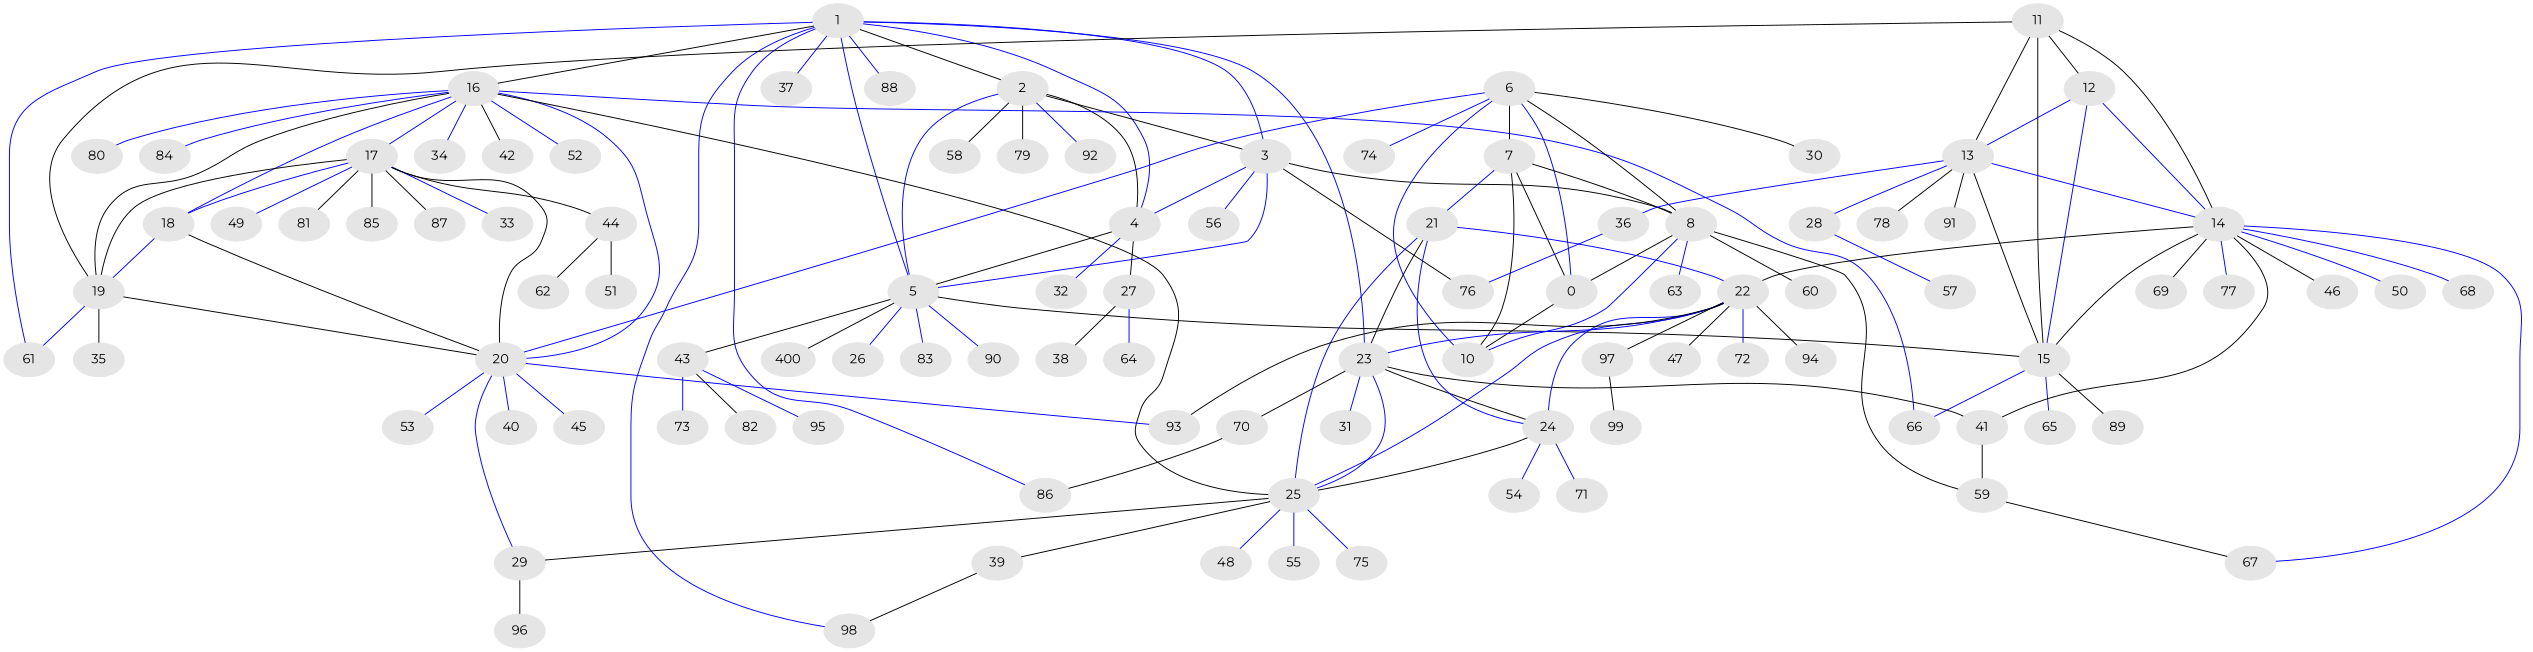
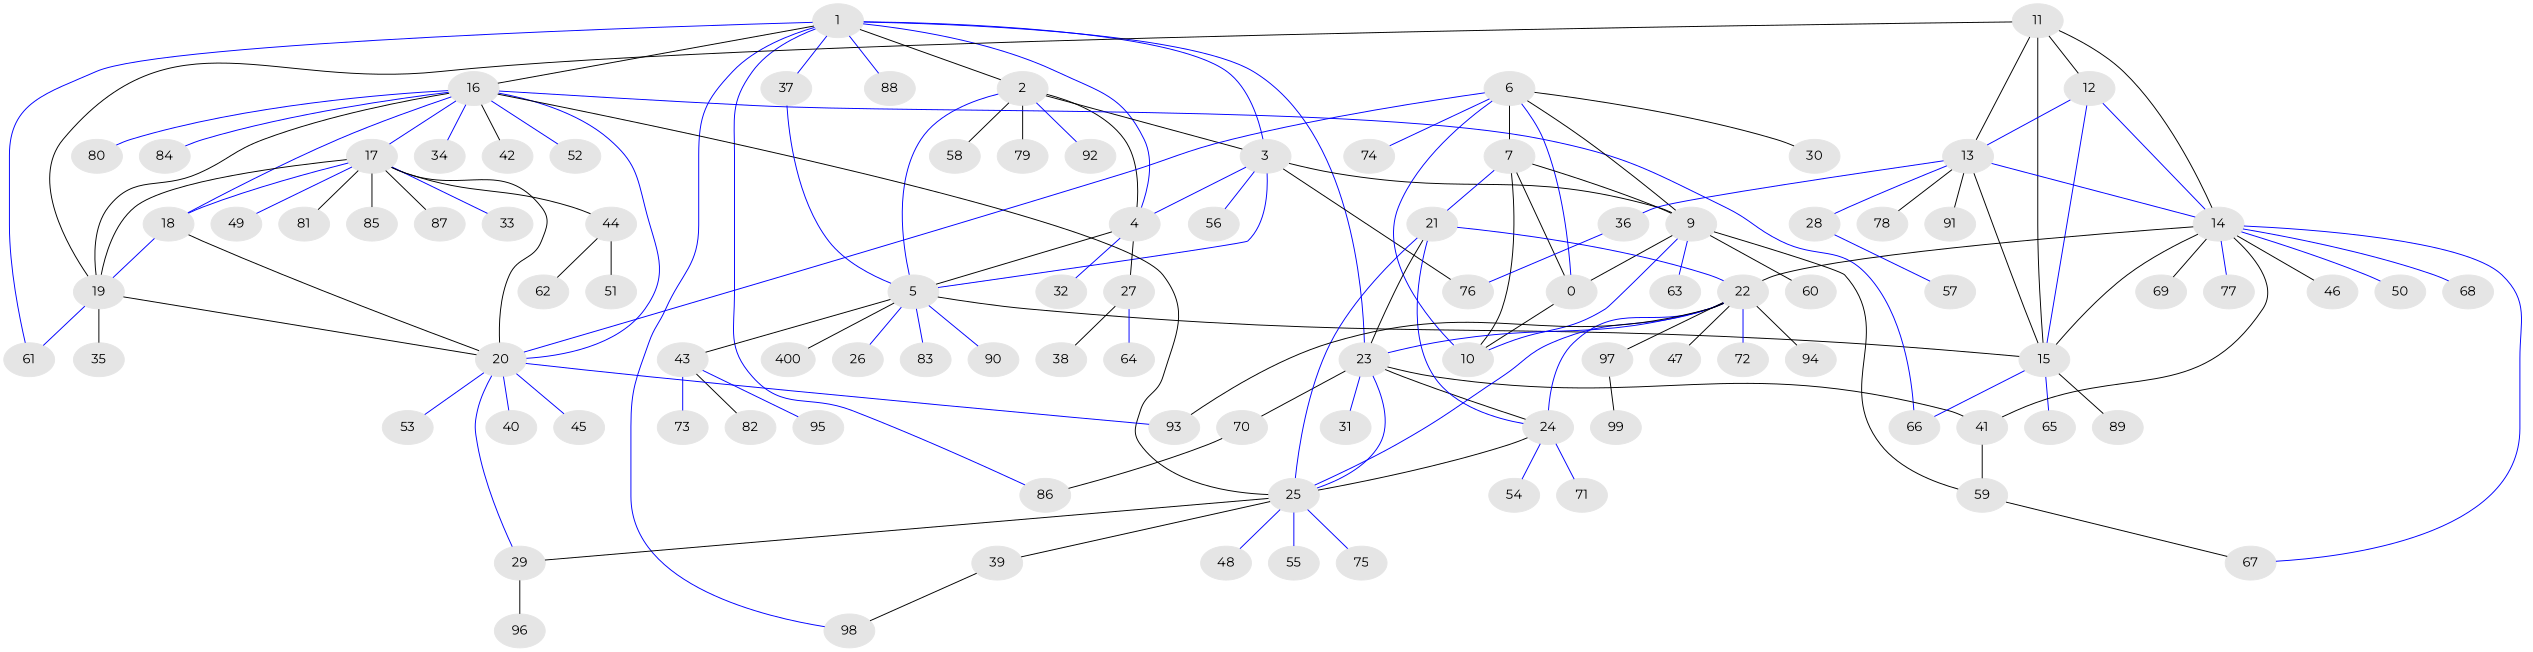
(871, 158) -> (812, 212)
(1691, 224) -> (1691, 224)
